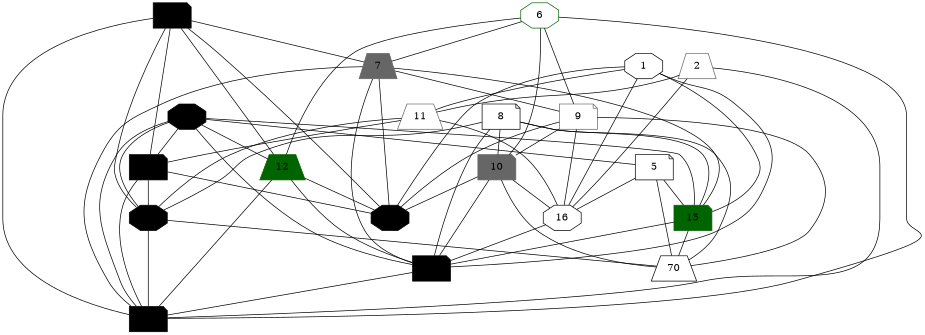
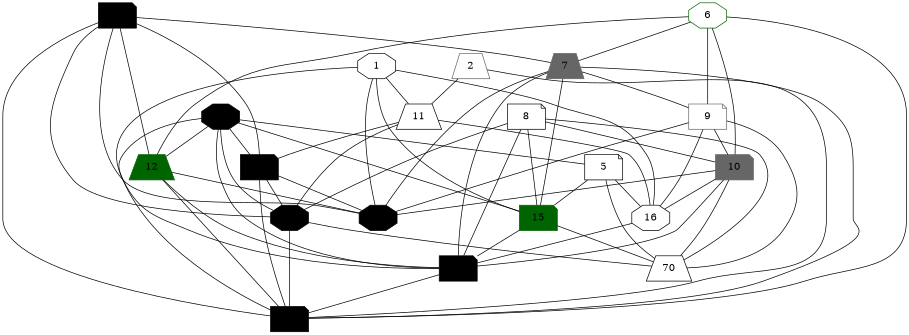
(420, 117) -> (419, 117)
(634, 141) -> none
